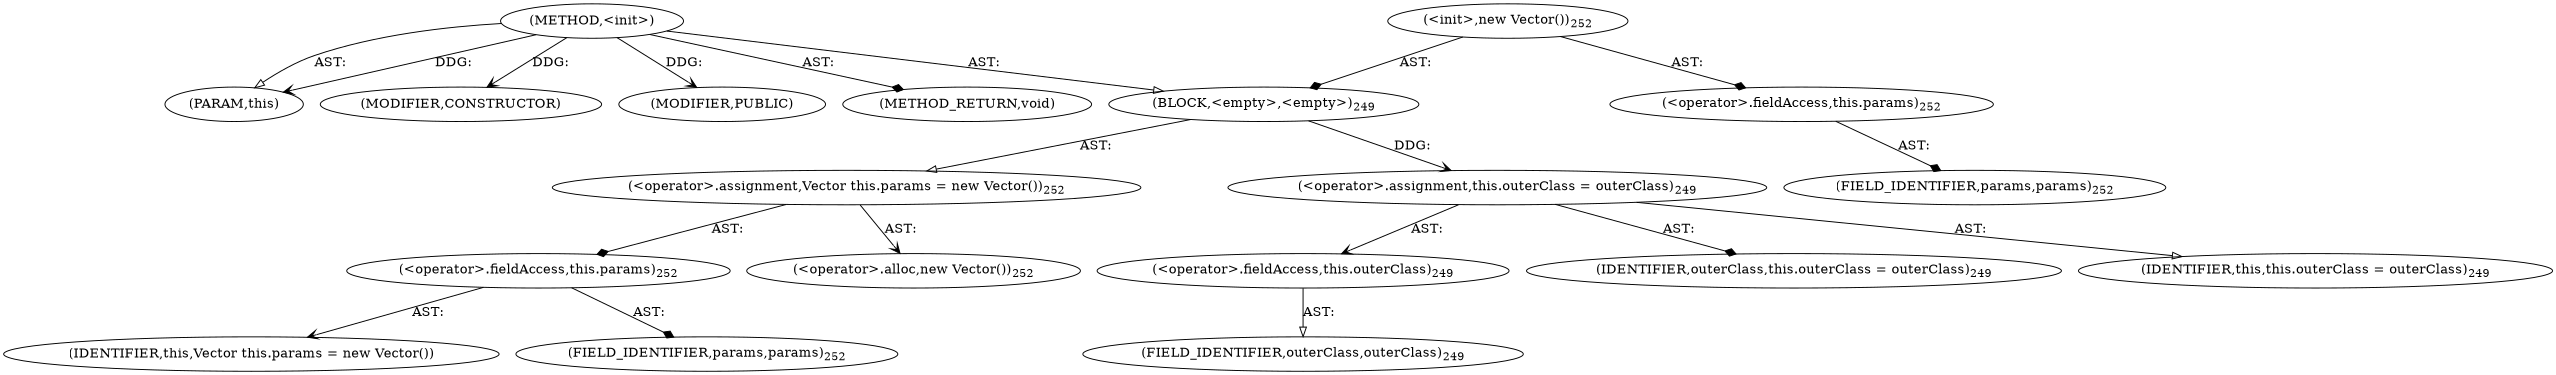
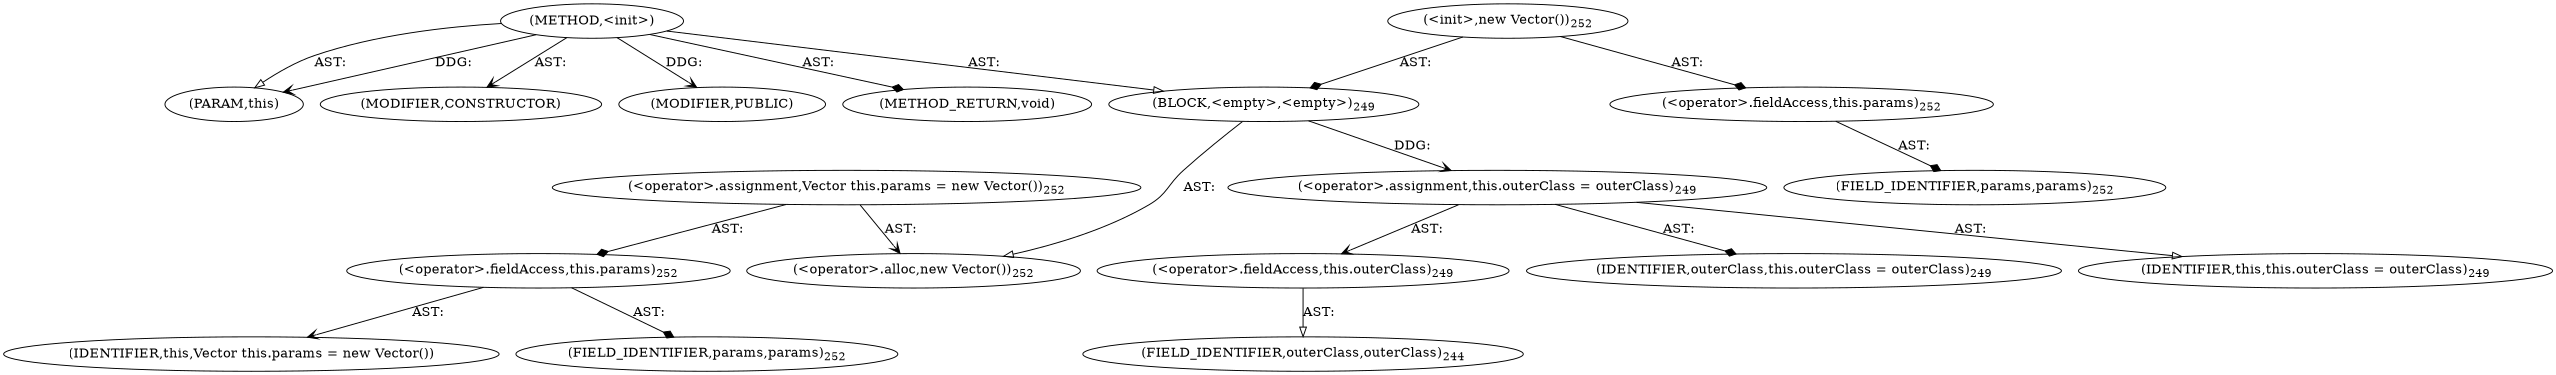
(553, 63) -> (553, 63)
(1063, 144) -> (1140, 209)
(1454, 353) -> (1454, 353)
